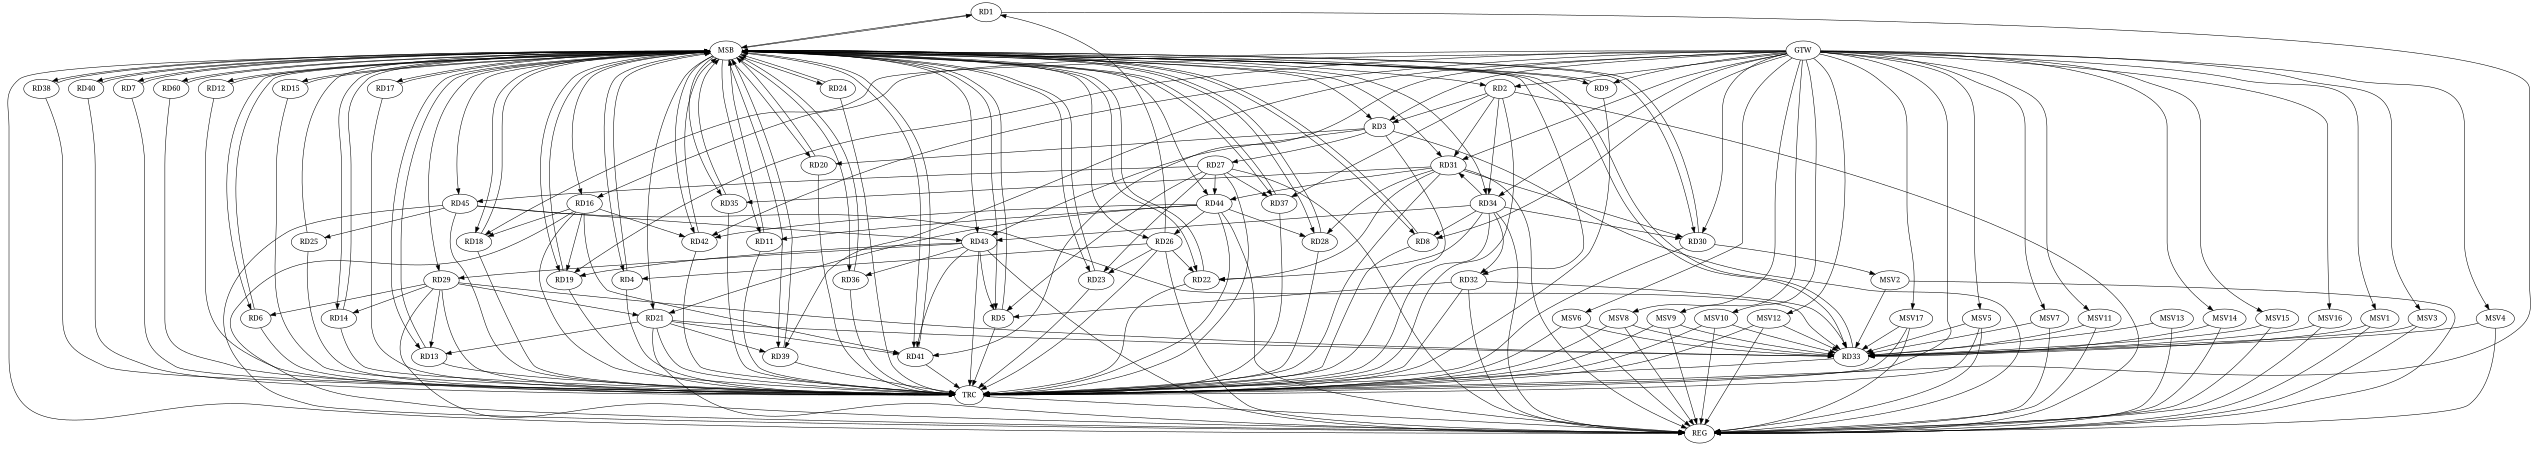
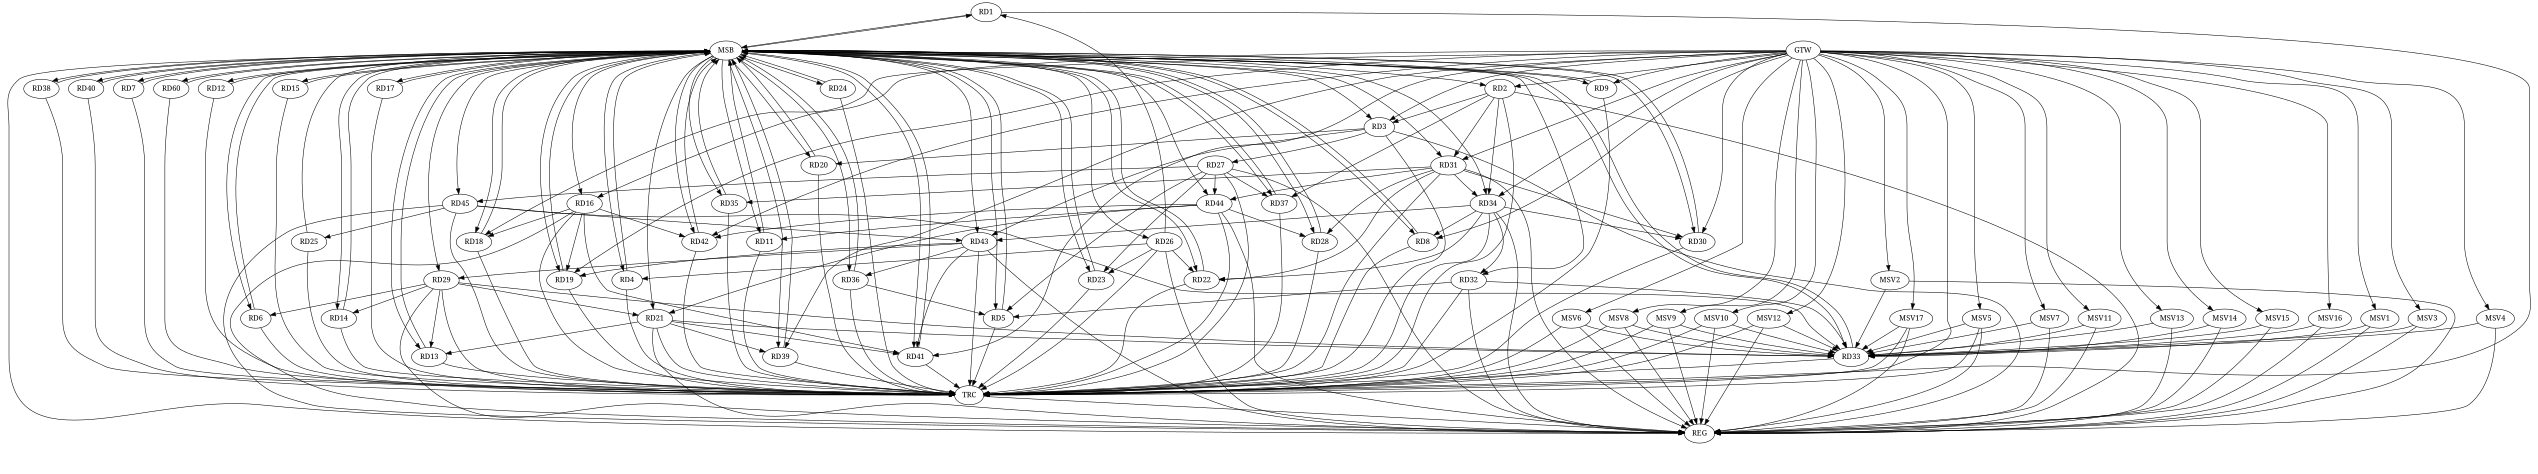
none -> (2074, 86)
(1473, 185) -> (1464, 184)
(1191, 221) -> none
(1789, 255) -> (1885, 143)
(984, 279) -> (920, 298)
